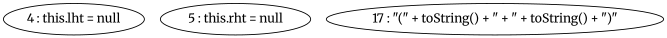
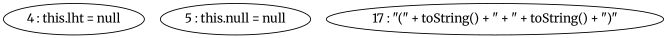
(236, 19) -> (236, 19)
